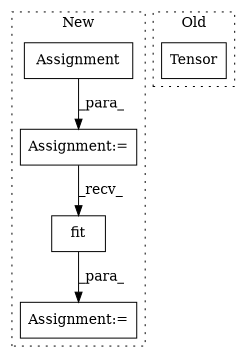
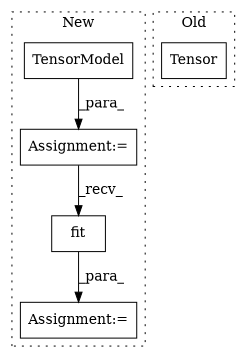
(79, 61) -> (79, 61)
